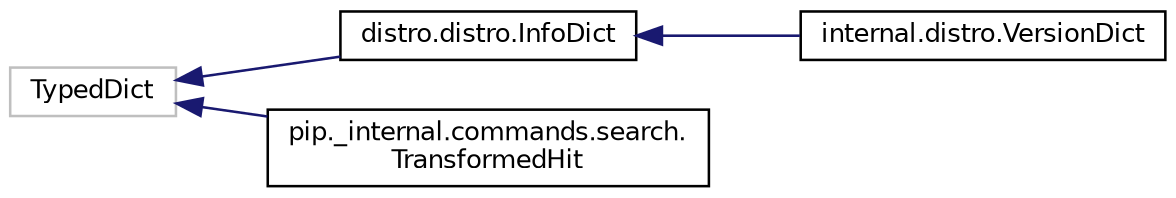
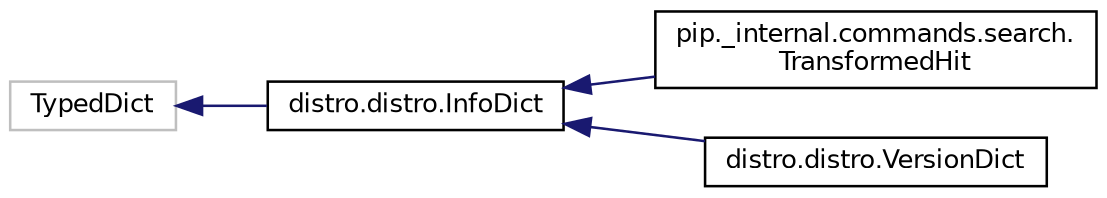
(983, 36) -> (876, 162)
(235, 112) -> (623, 81)
